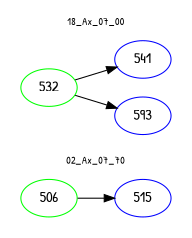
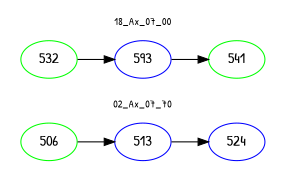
(143, 59) -> (237, 59)
(91, 75) -> (185, 59)
none -> (237, 142)
(143, 198) -> (143, 142)
